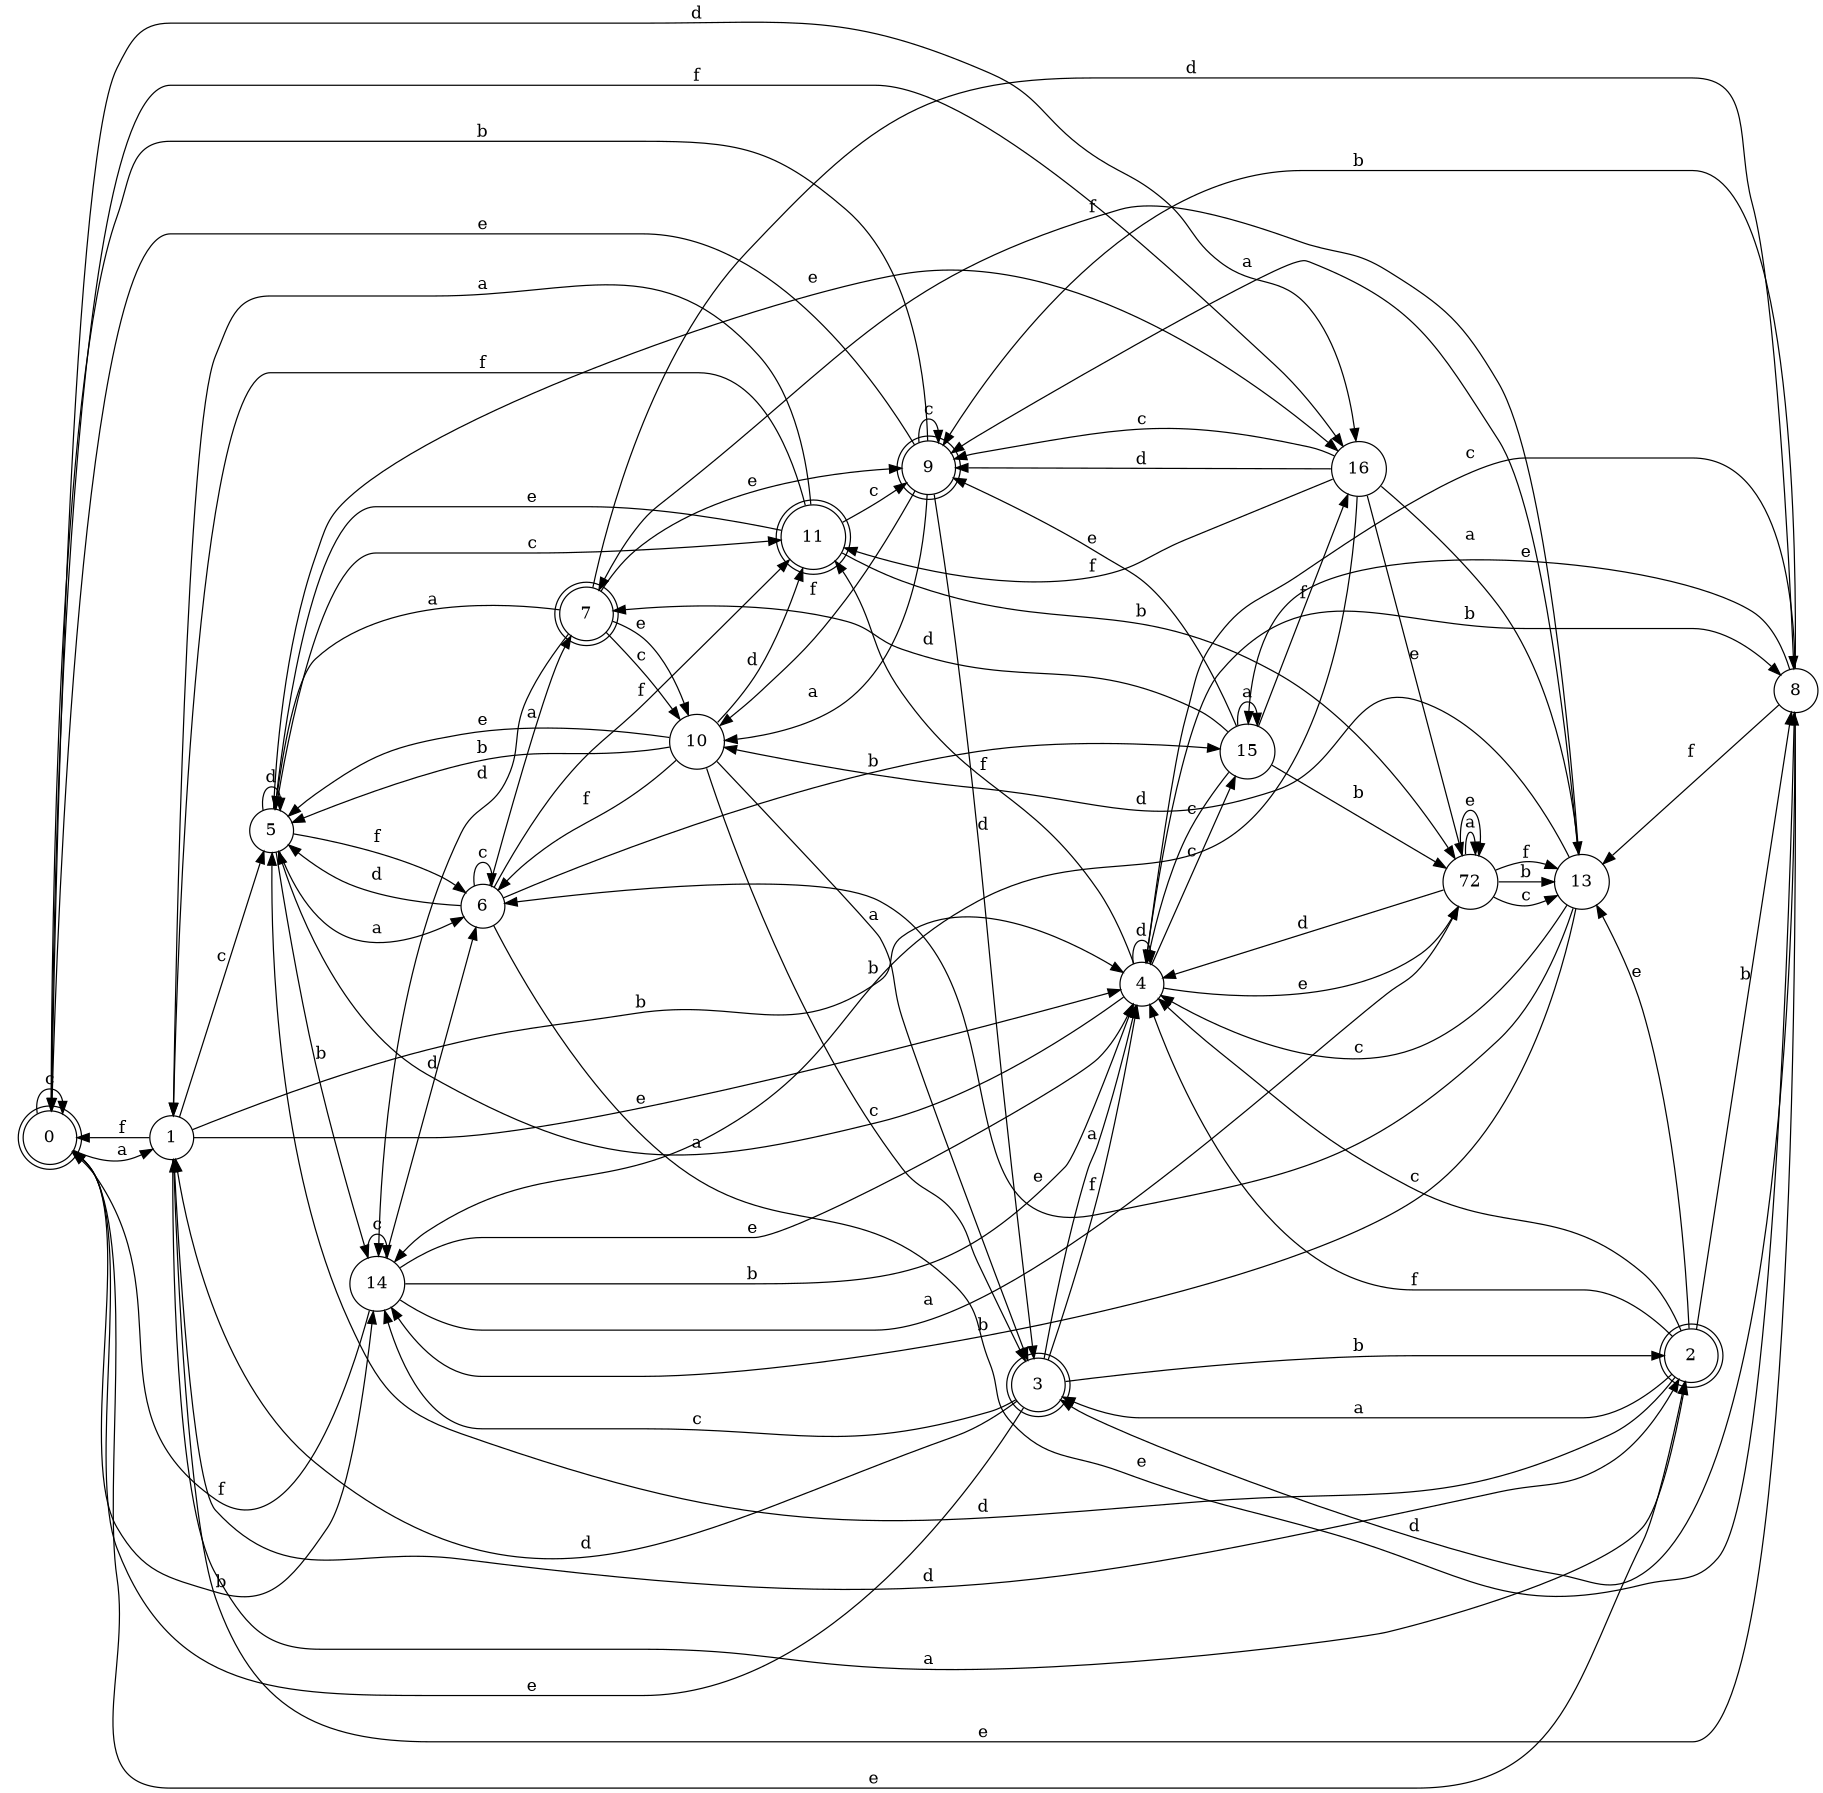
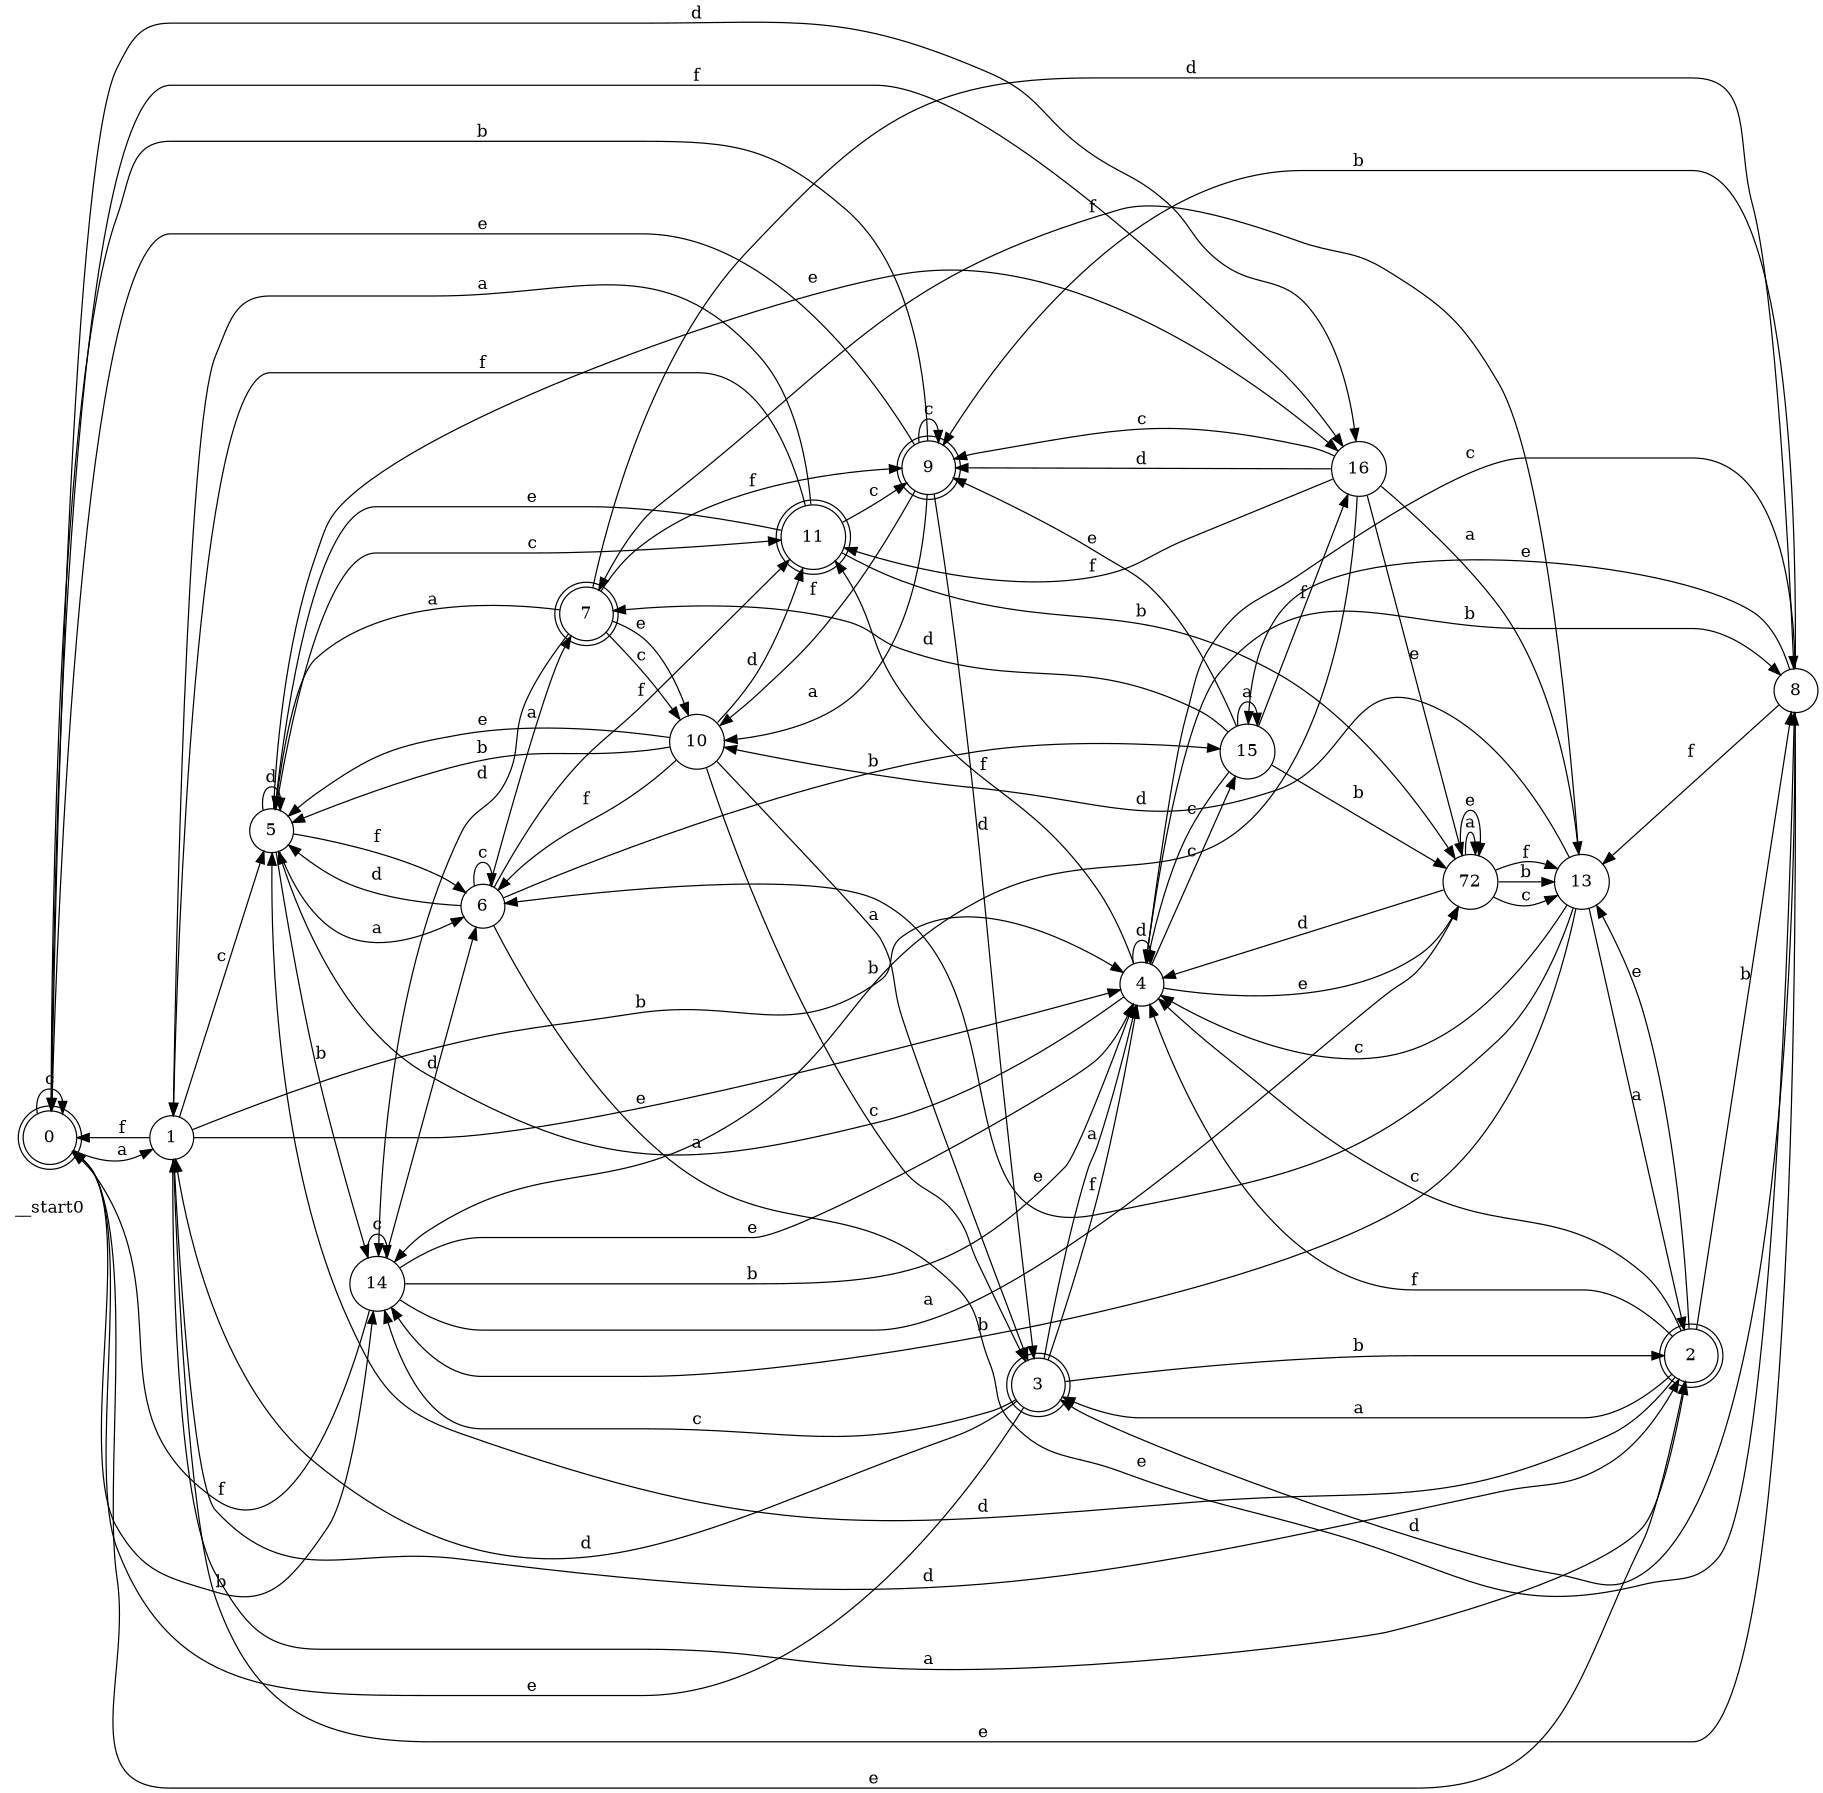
(1431, 342) -> (1635, 1113)
(753, 482) -> (753, 482)
none -> (50, 1208)
